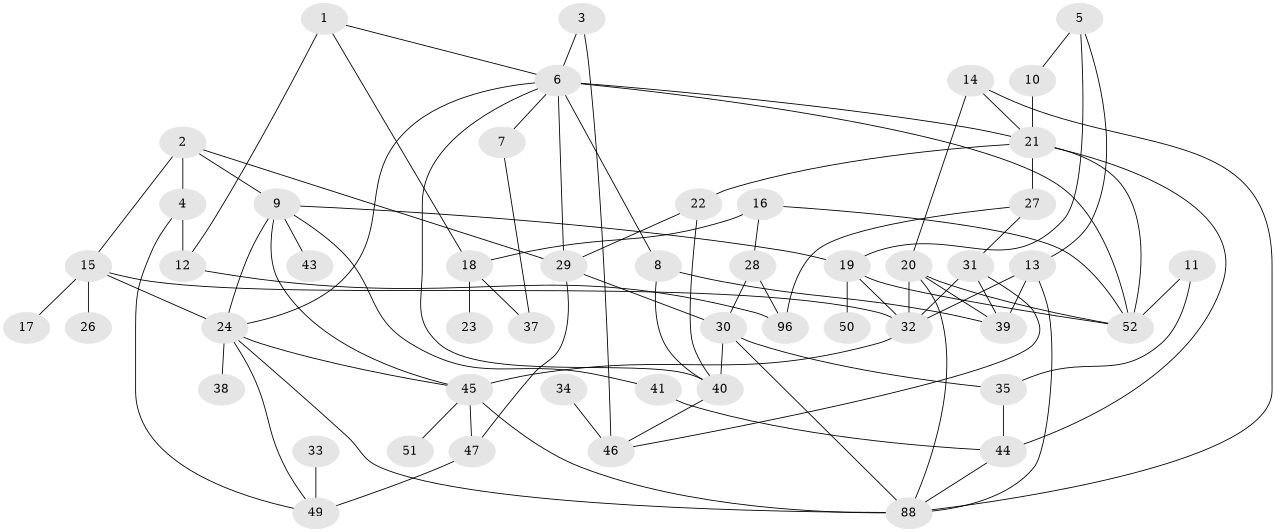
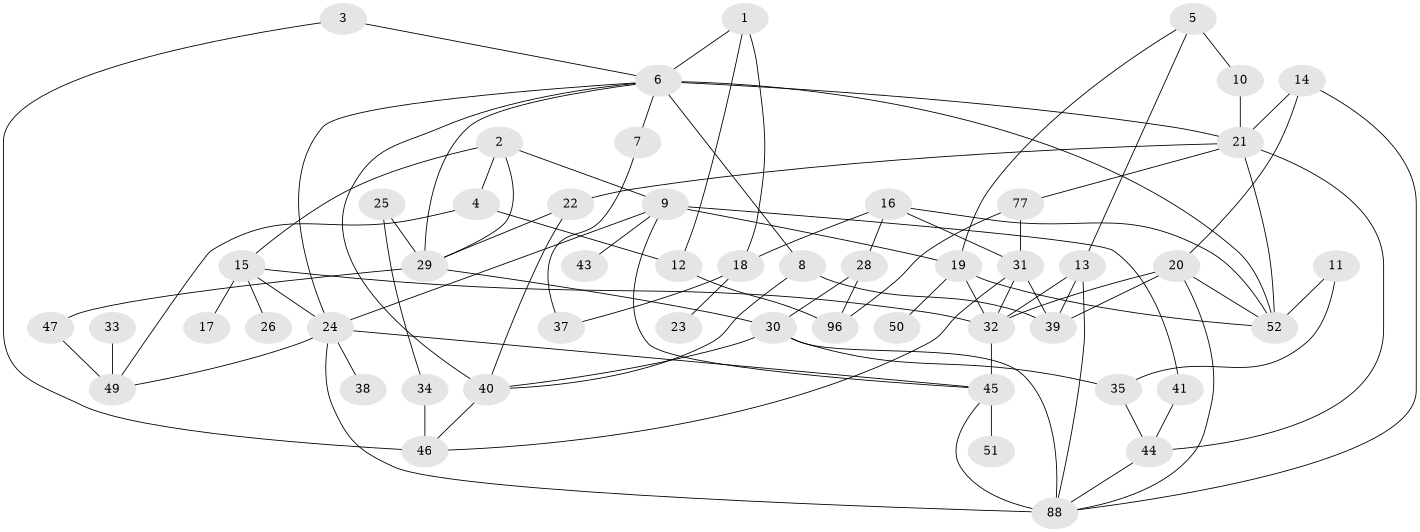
none -> (382, 204)
(1033, 204) -> (1021, 204)
none -> (971, 242)
(471, 421) -> none
